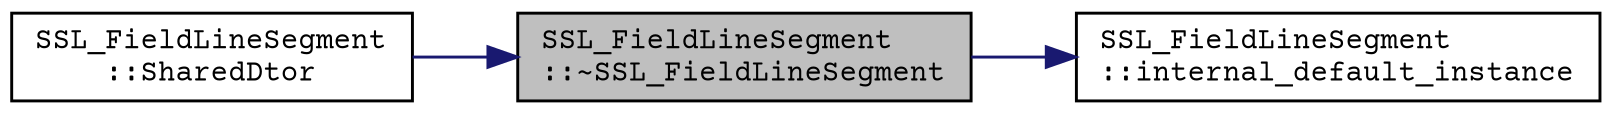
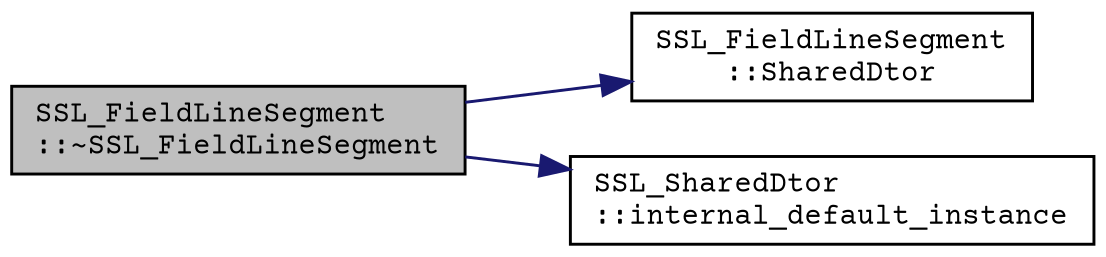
(450, 57) -> (534, 94)
(1338, 57) -> (832, 200)
